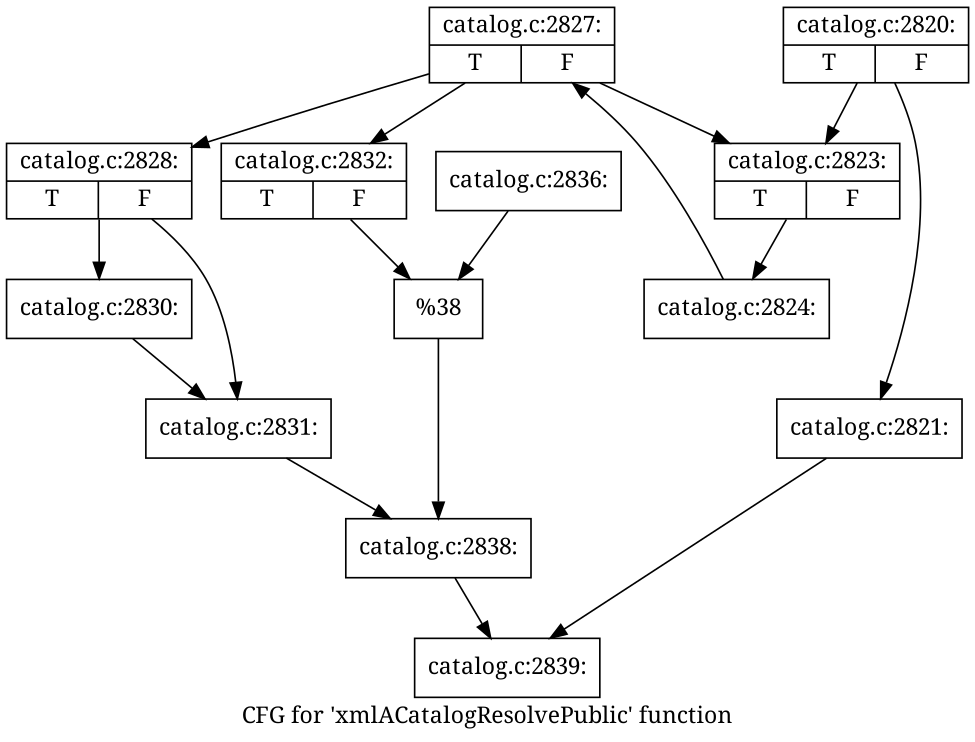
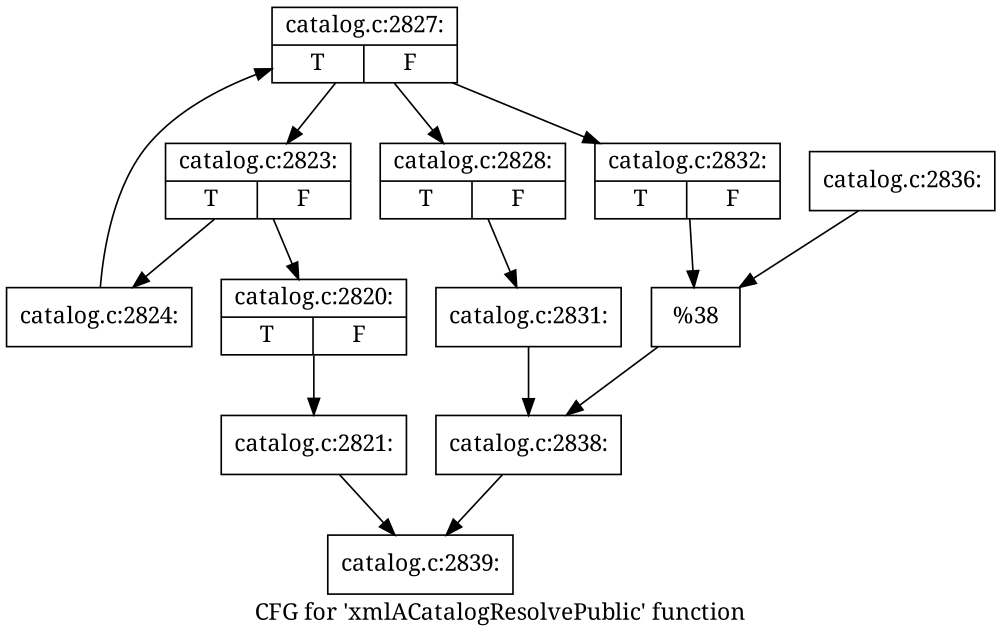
(845, 106) -> (283, 242)
(99, 309) -> none
